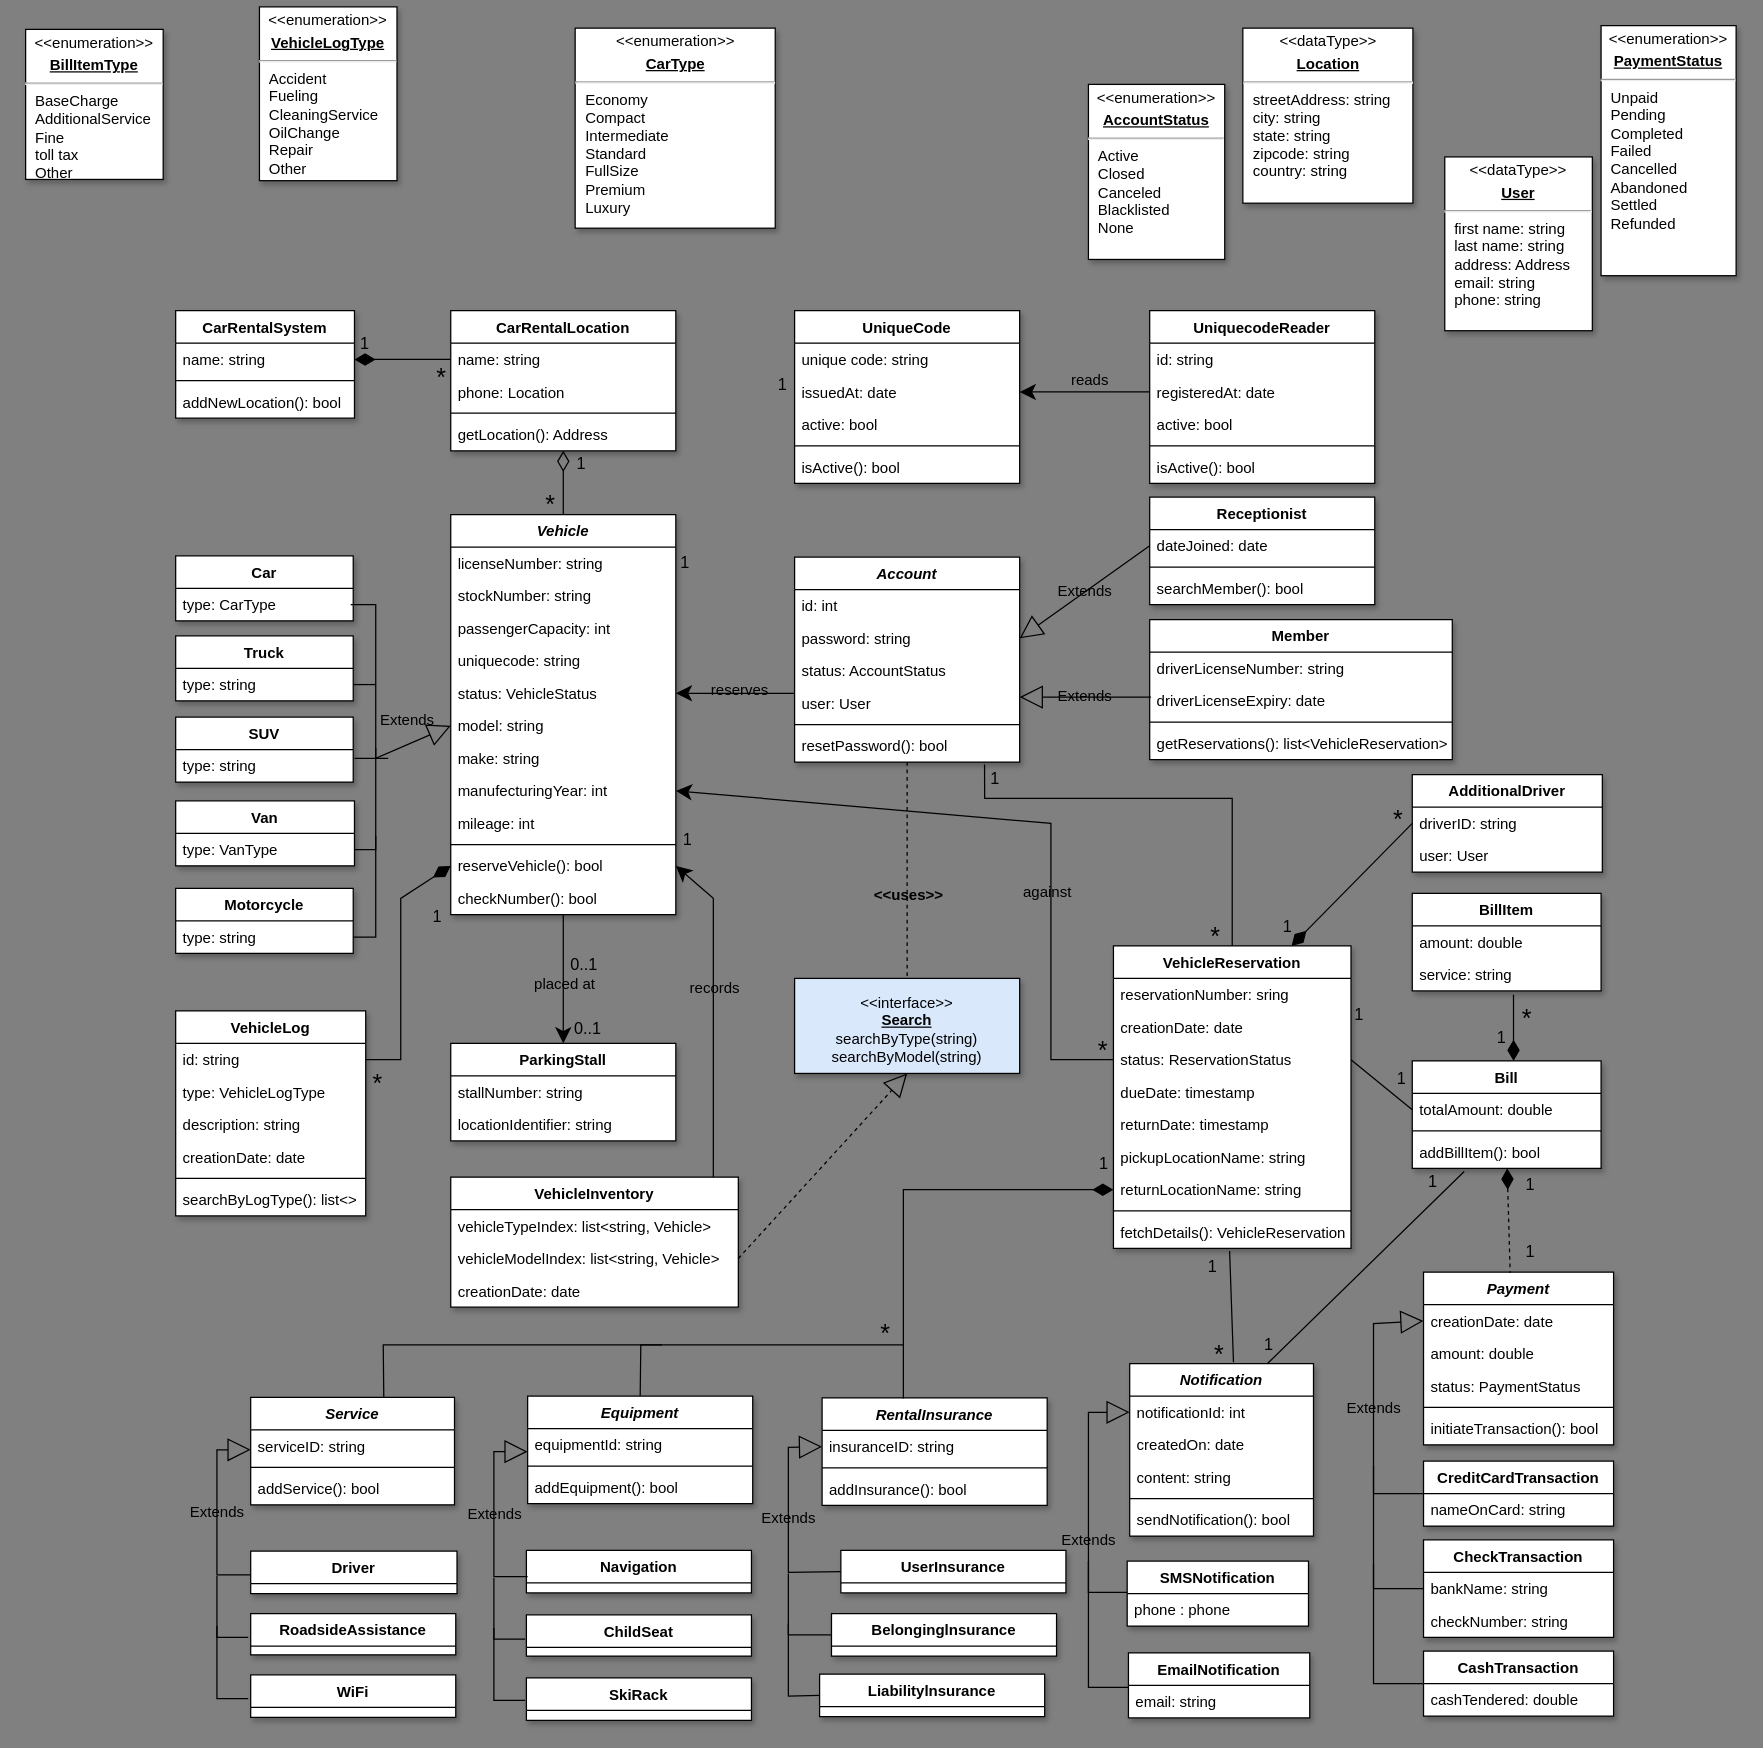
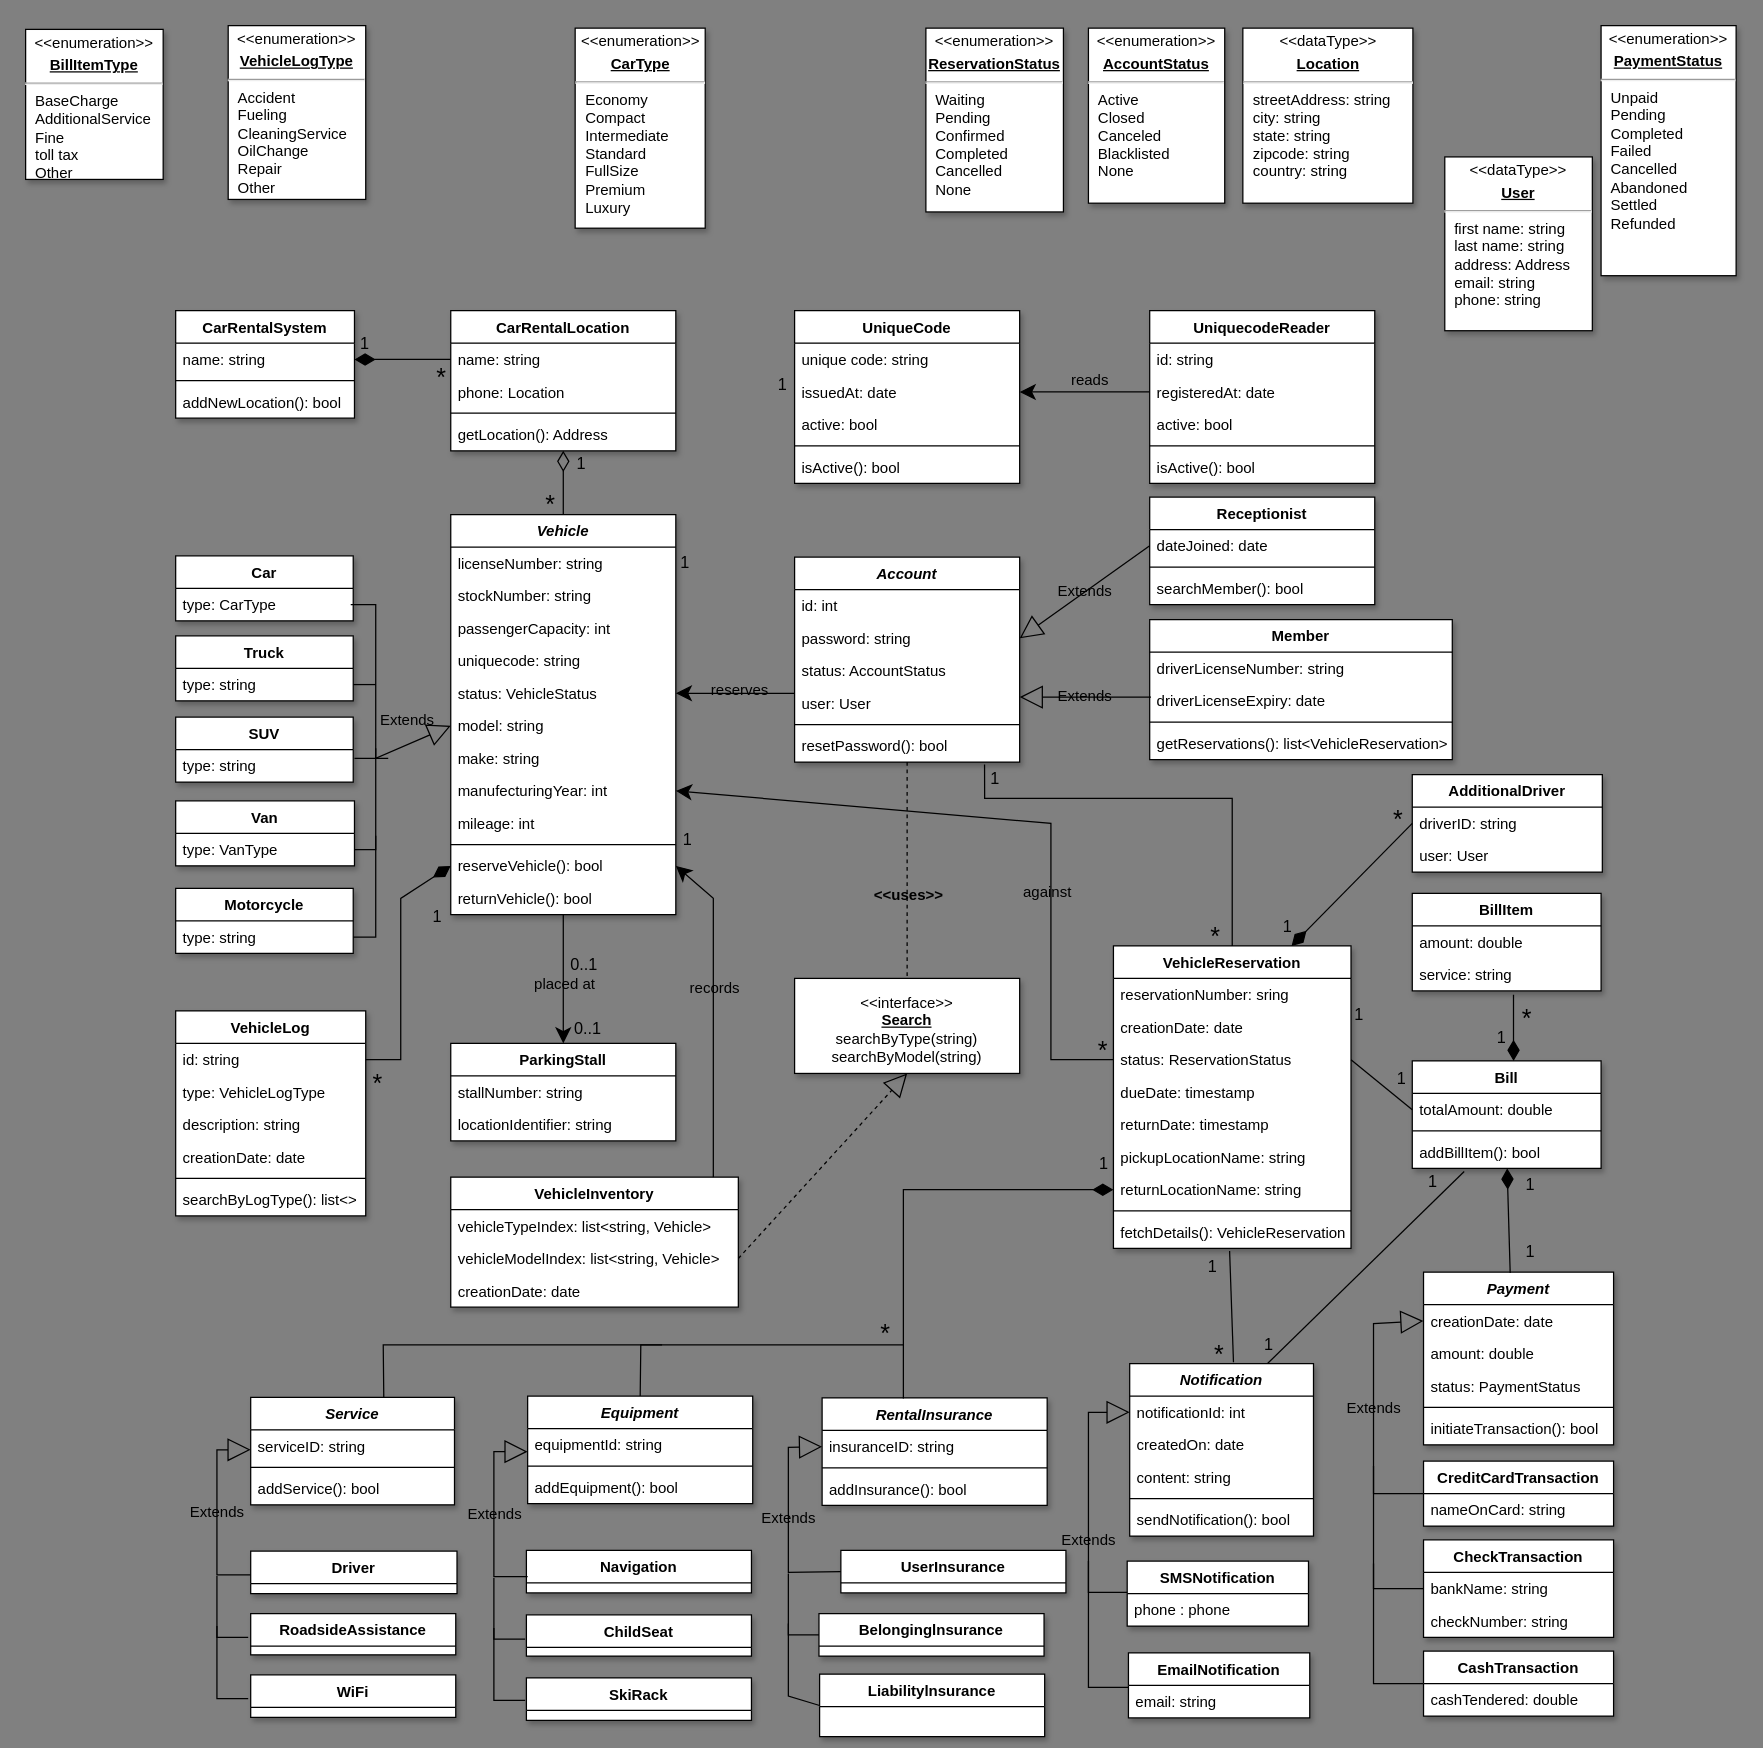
(328, 94) -> (297, 113)
none -> (994, 120)
(675, 128) -> (640, 128)
(1156, 172) -> (1156, 116)
(531, 899) -> (536, 899)
(907, 1026) -> (907, 1026)
(1509, 1230) -> (1509, 1230)
(944, 1634) -> (931, 1634)
(932, 1695) -> (932, 1705)
